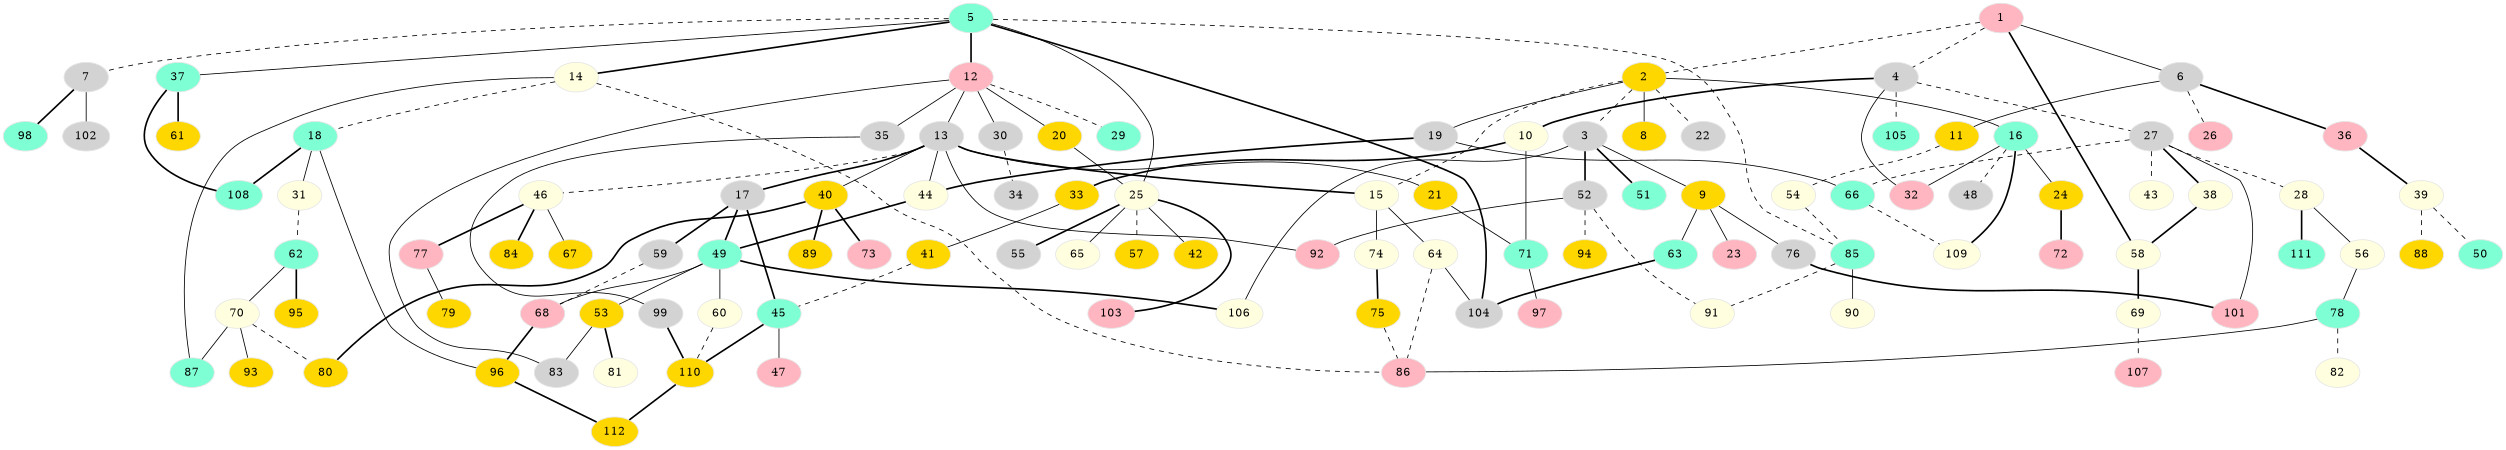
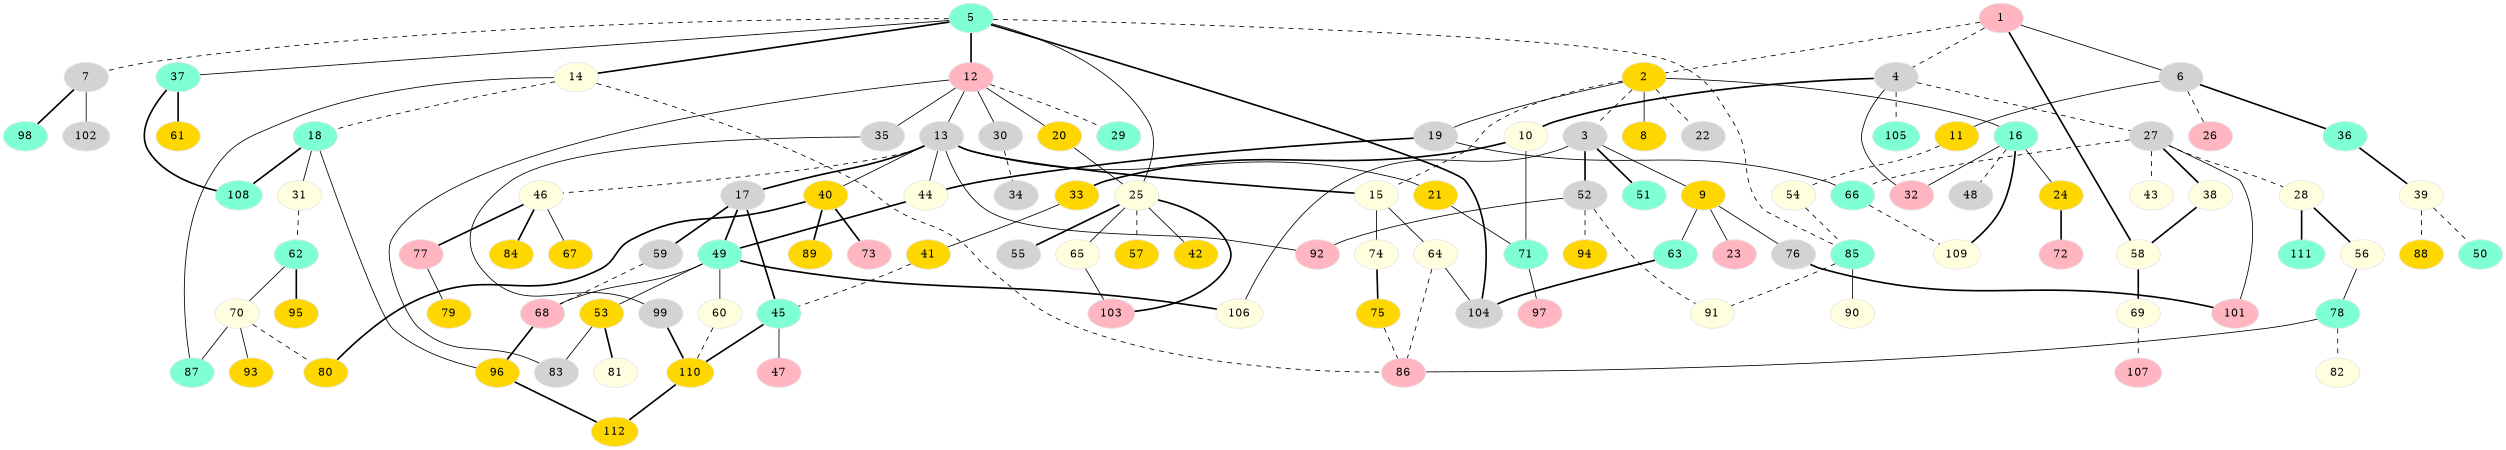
(2345, 136) -> (2345, 136)
(2332, 225) -> (2332, 225)
none -> (1095, 284)
